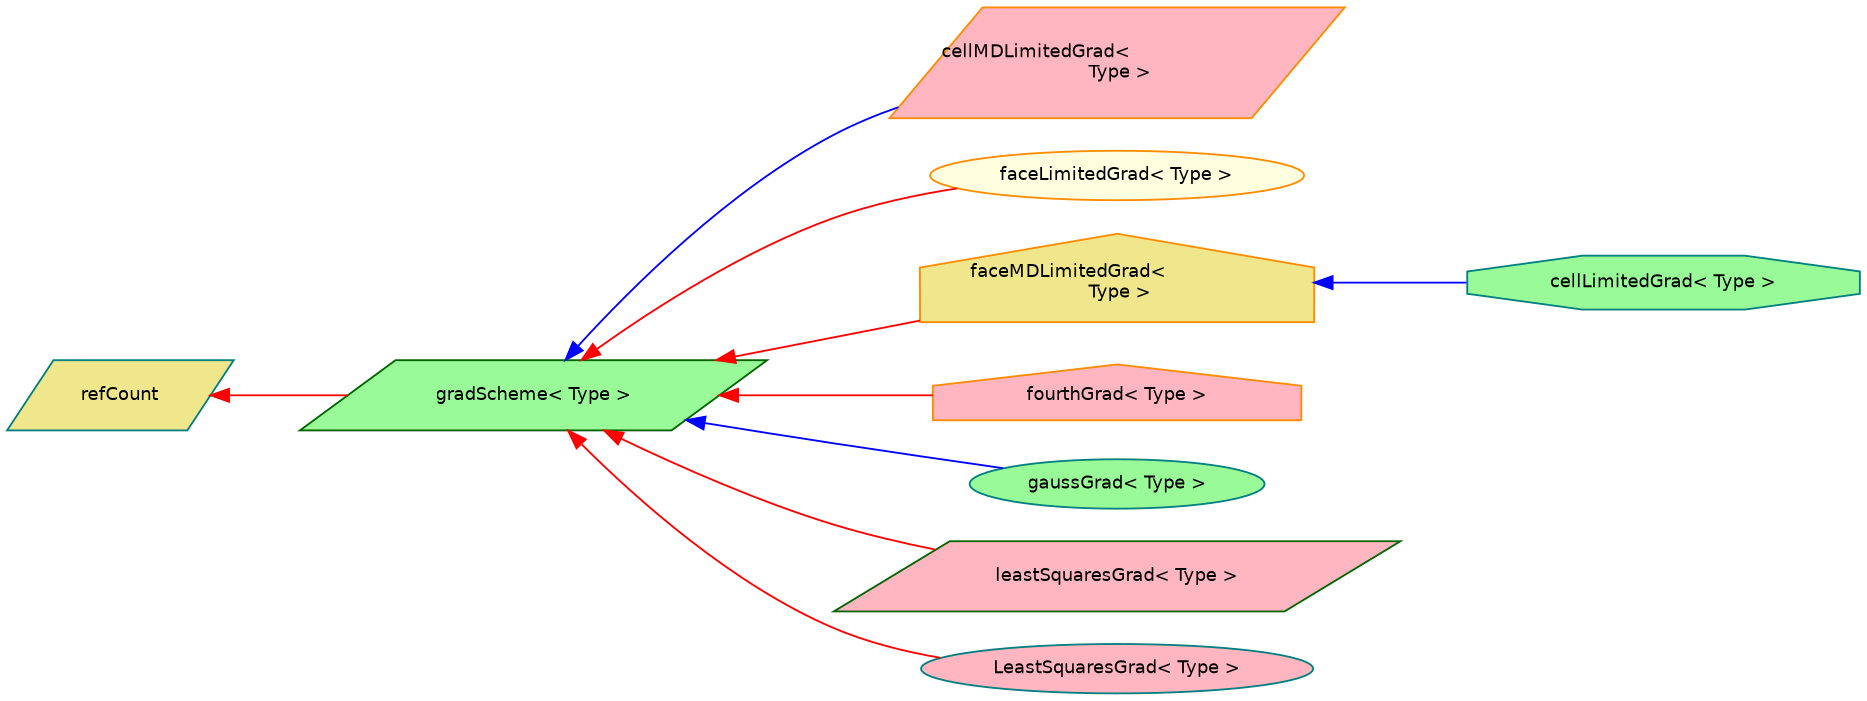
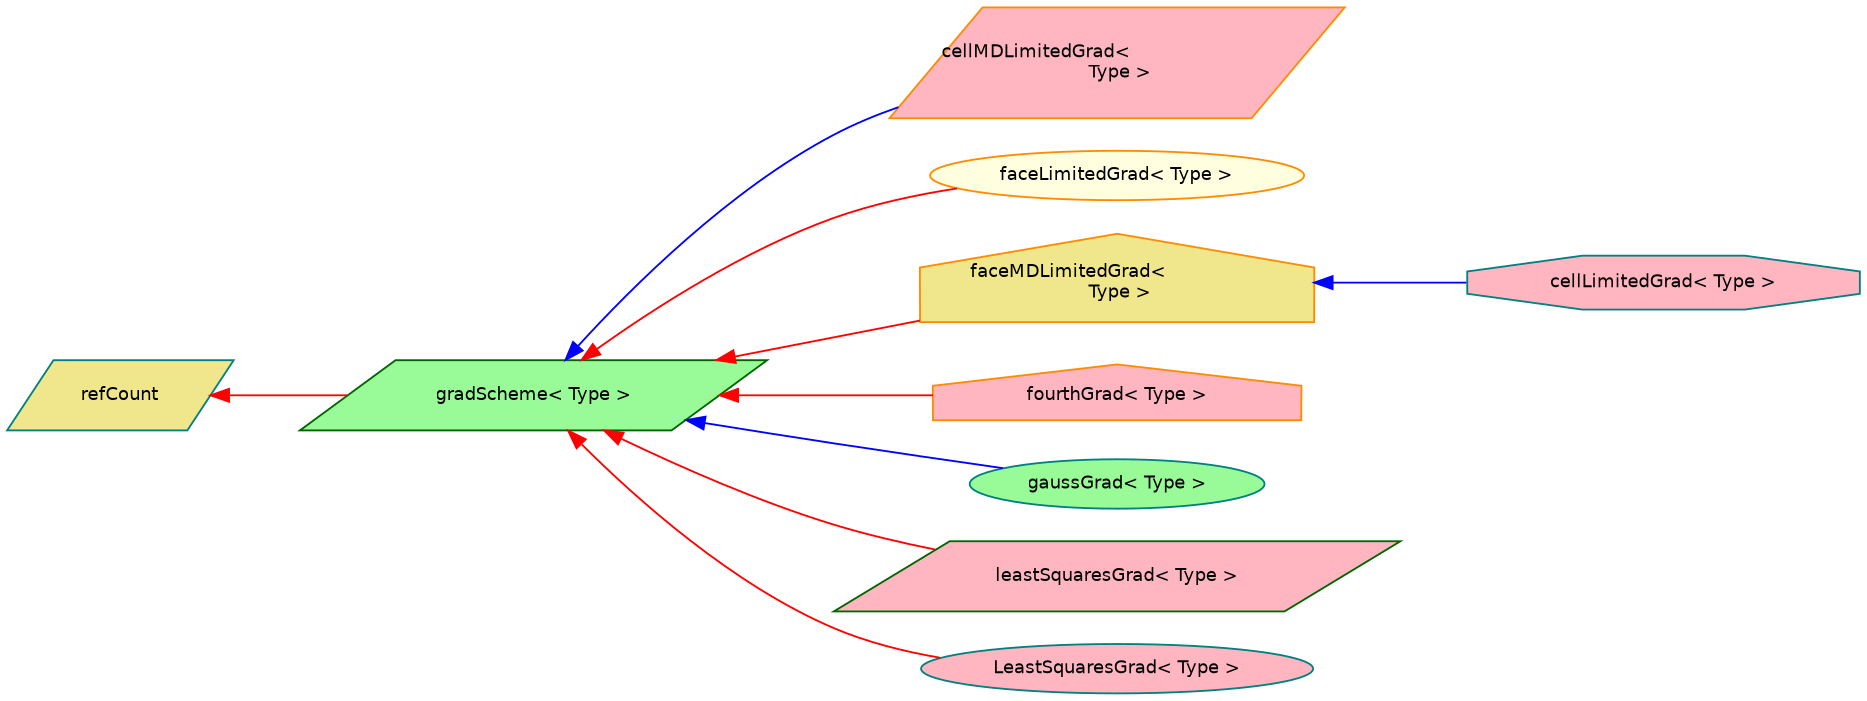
(1664, 283) -> (1664, 283)
